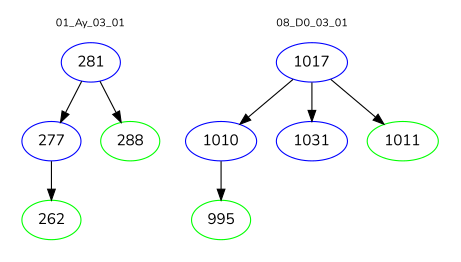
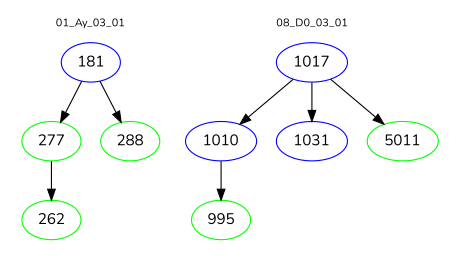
(91, 62) -> (91, 62)
(51, 141) -> (51, 141)
(403, 141) -> (403, 141)
